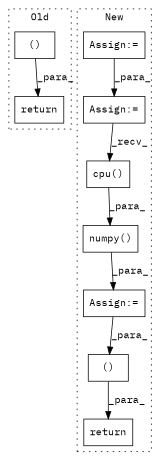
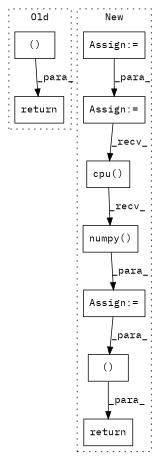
(128, 207) -> (128, 207)
